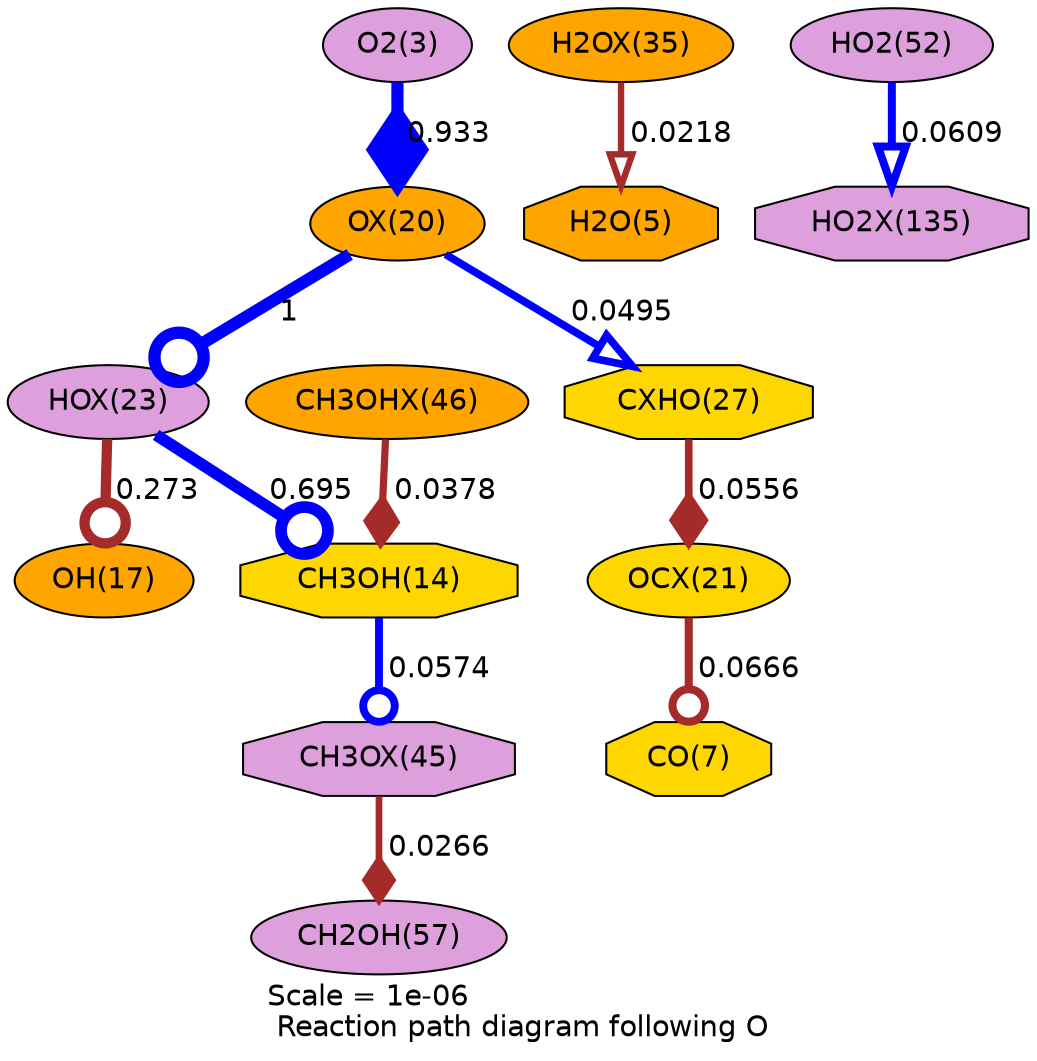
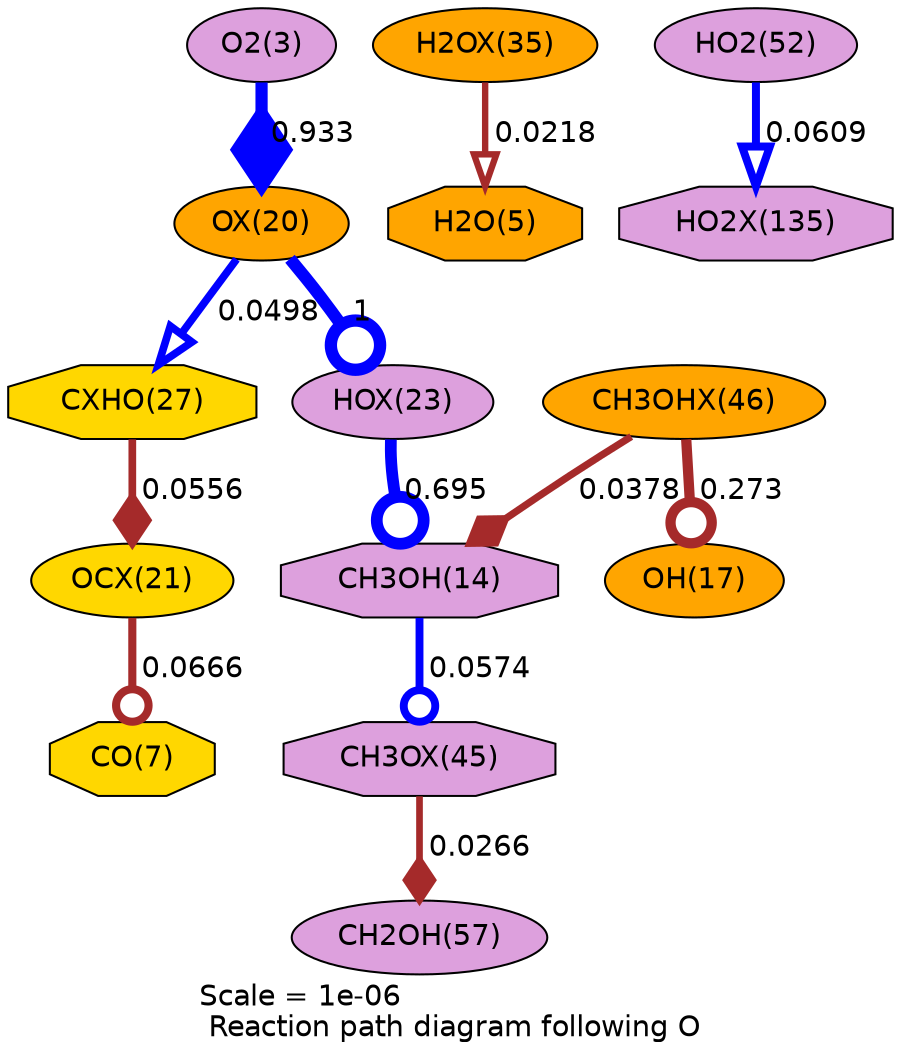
(618, 313) -> (265, 313)
(106, 471) -> (688, 471)
(379, 581) -> (420, 581)
